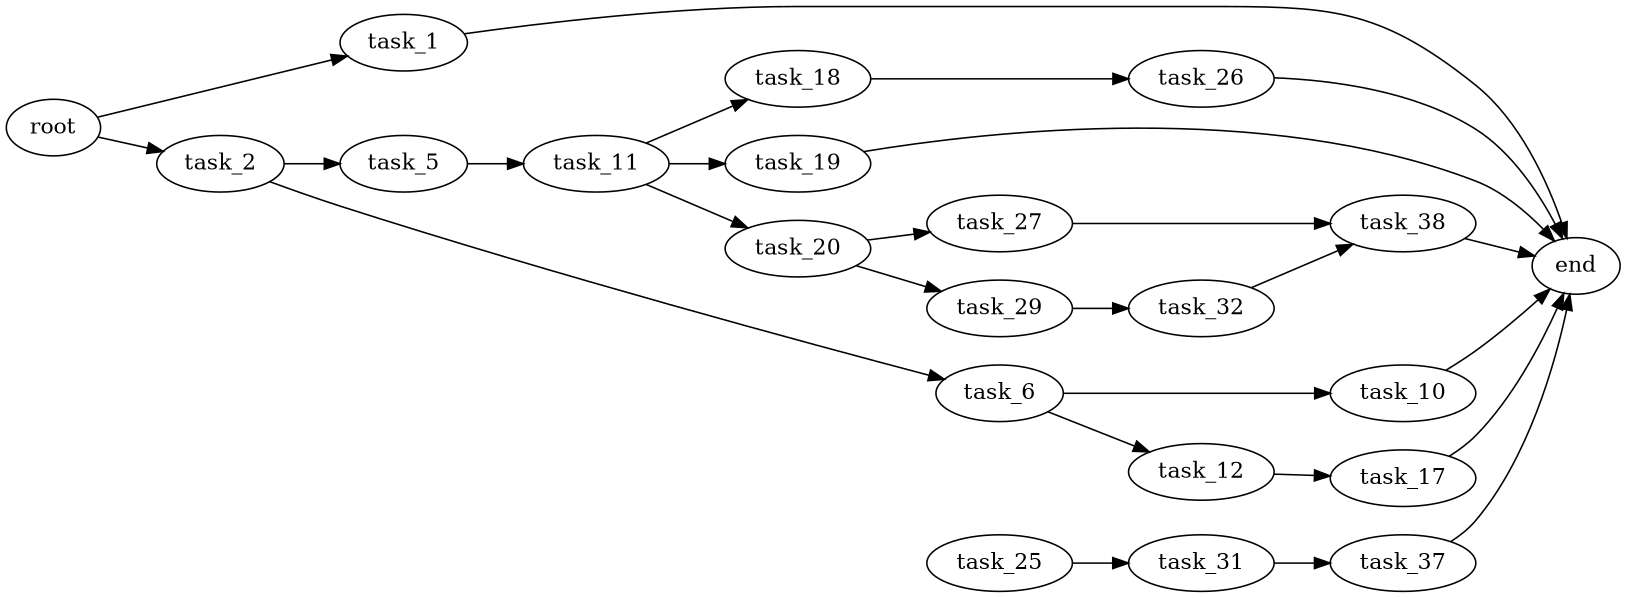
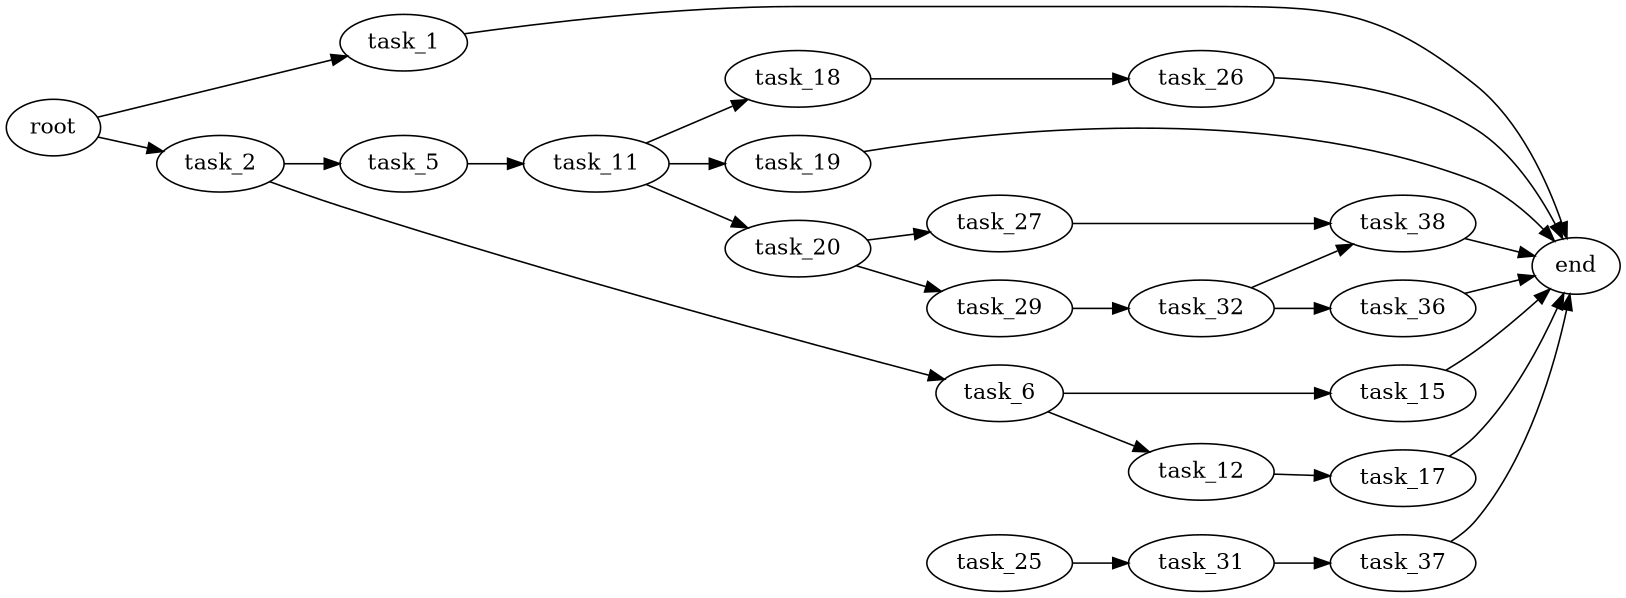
none -> (1403, 308)
(1403, 393) -> (1403, 393)
